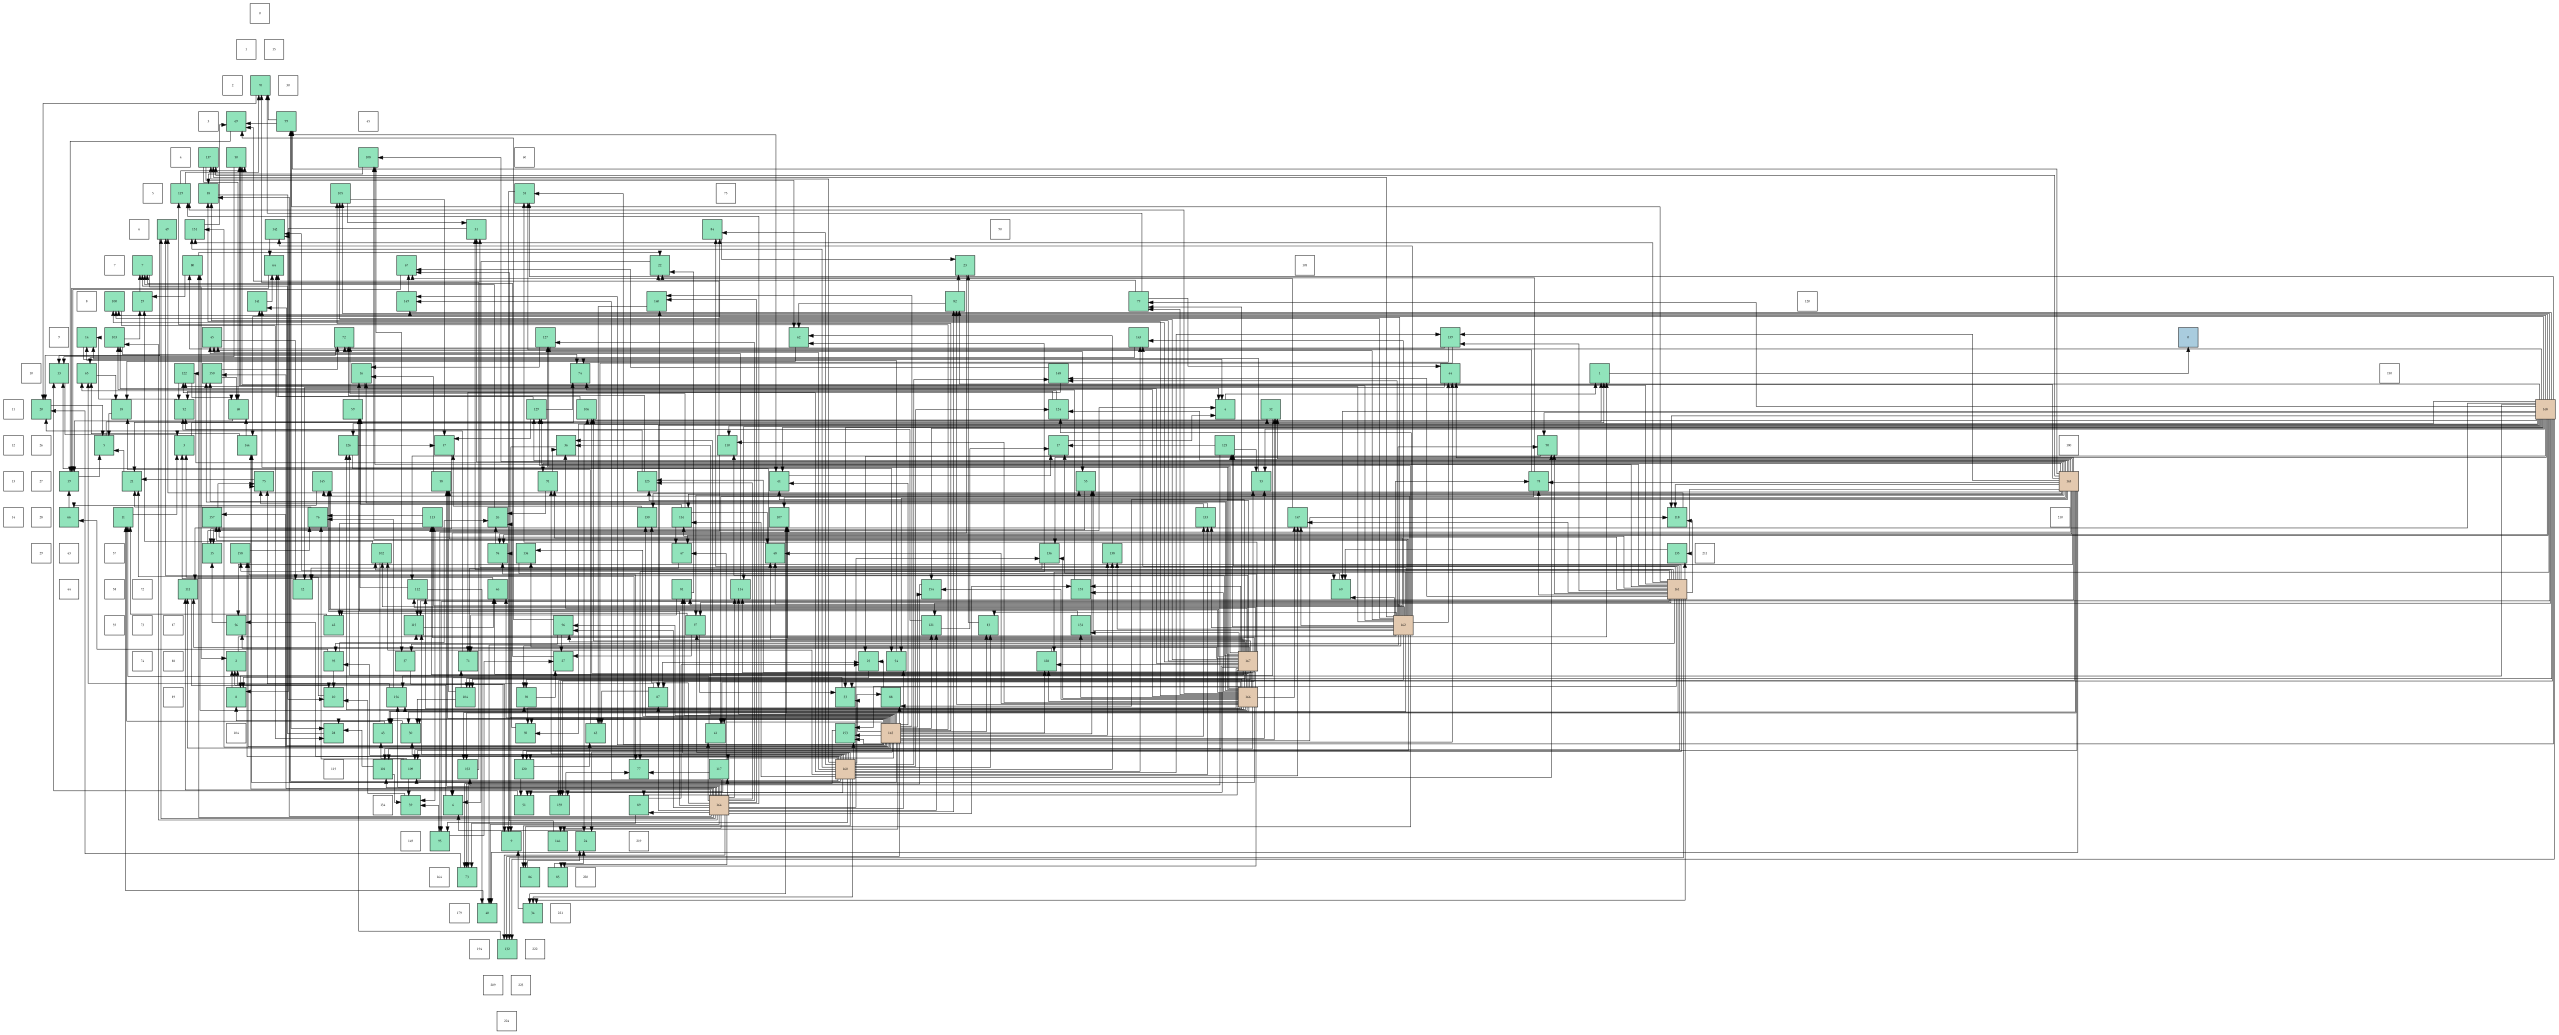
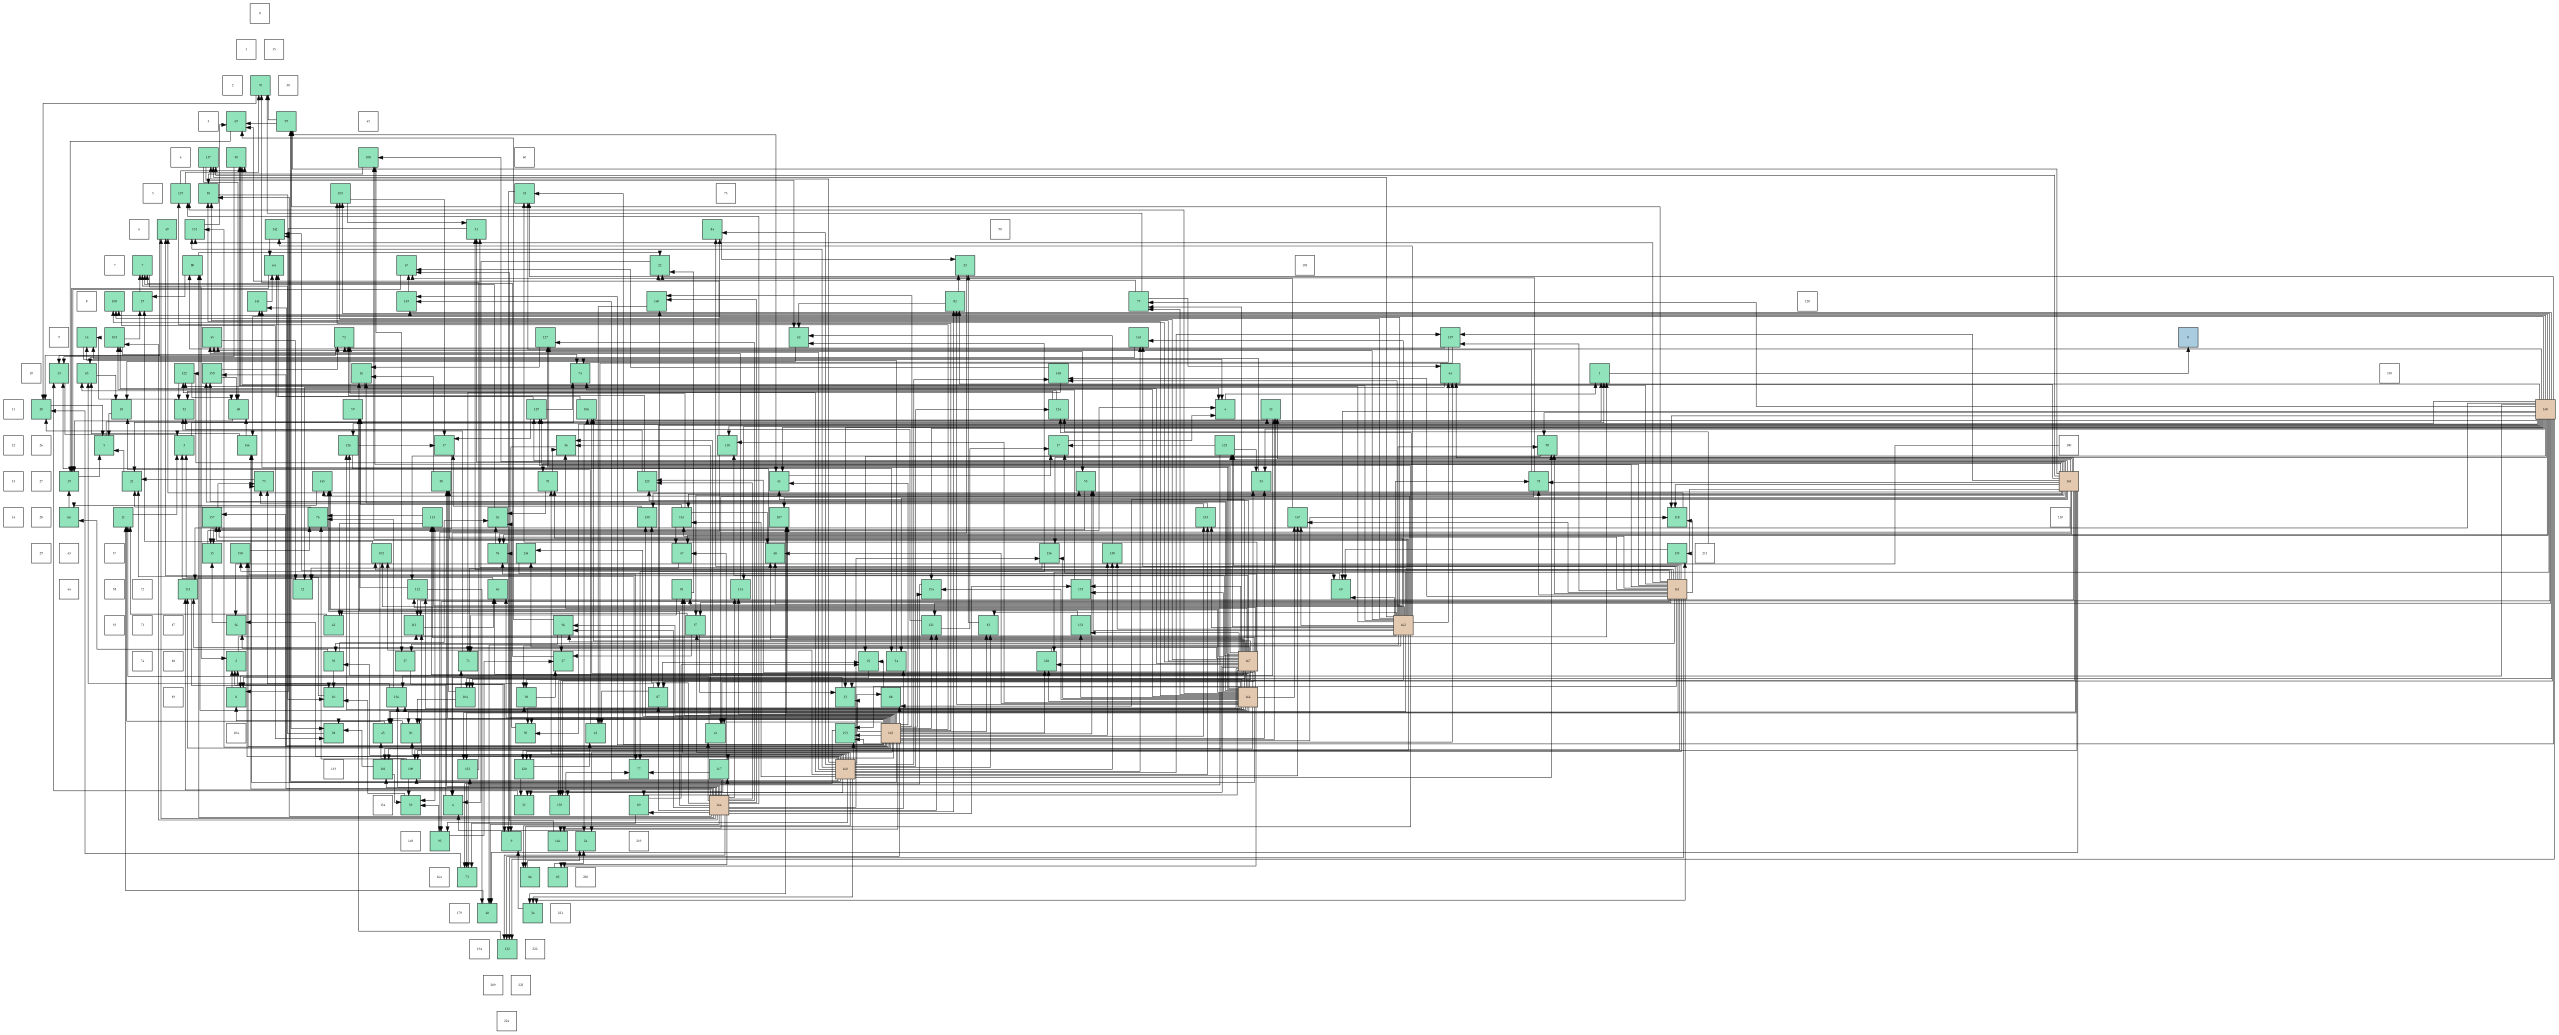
(1552, 460) -> (1438, 432)
(1169, 564) -> (1084, 564)
(970, 673) -> none
